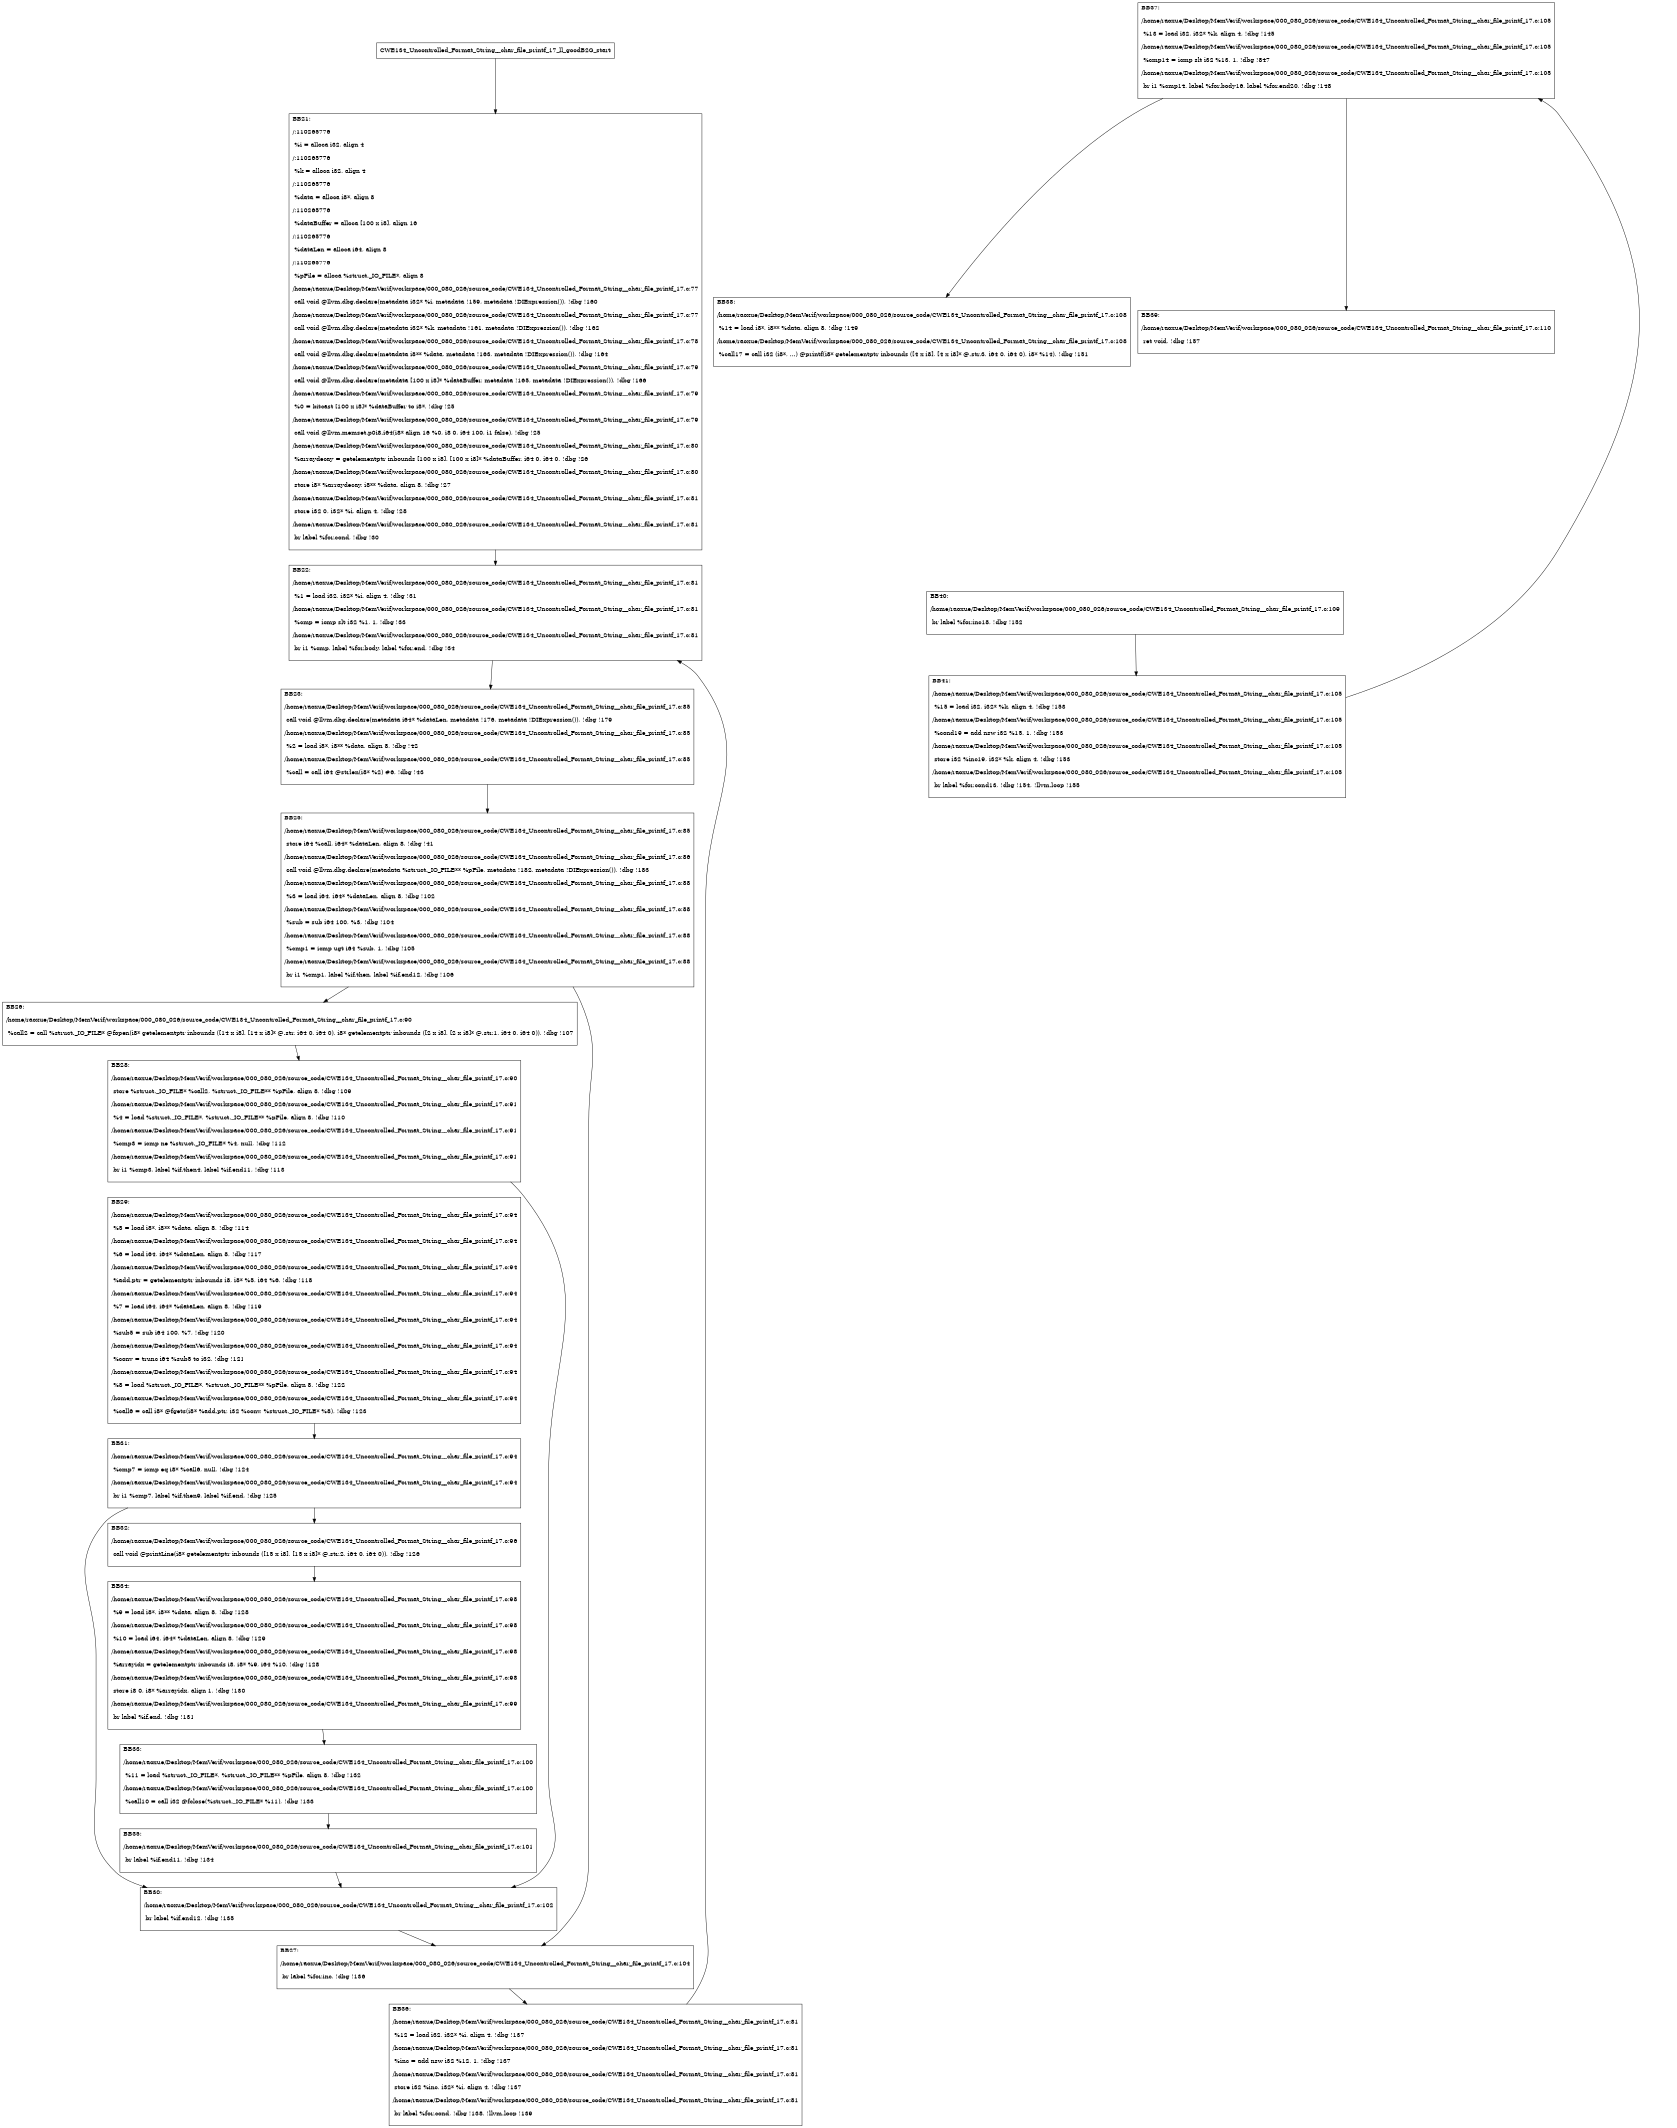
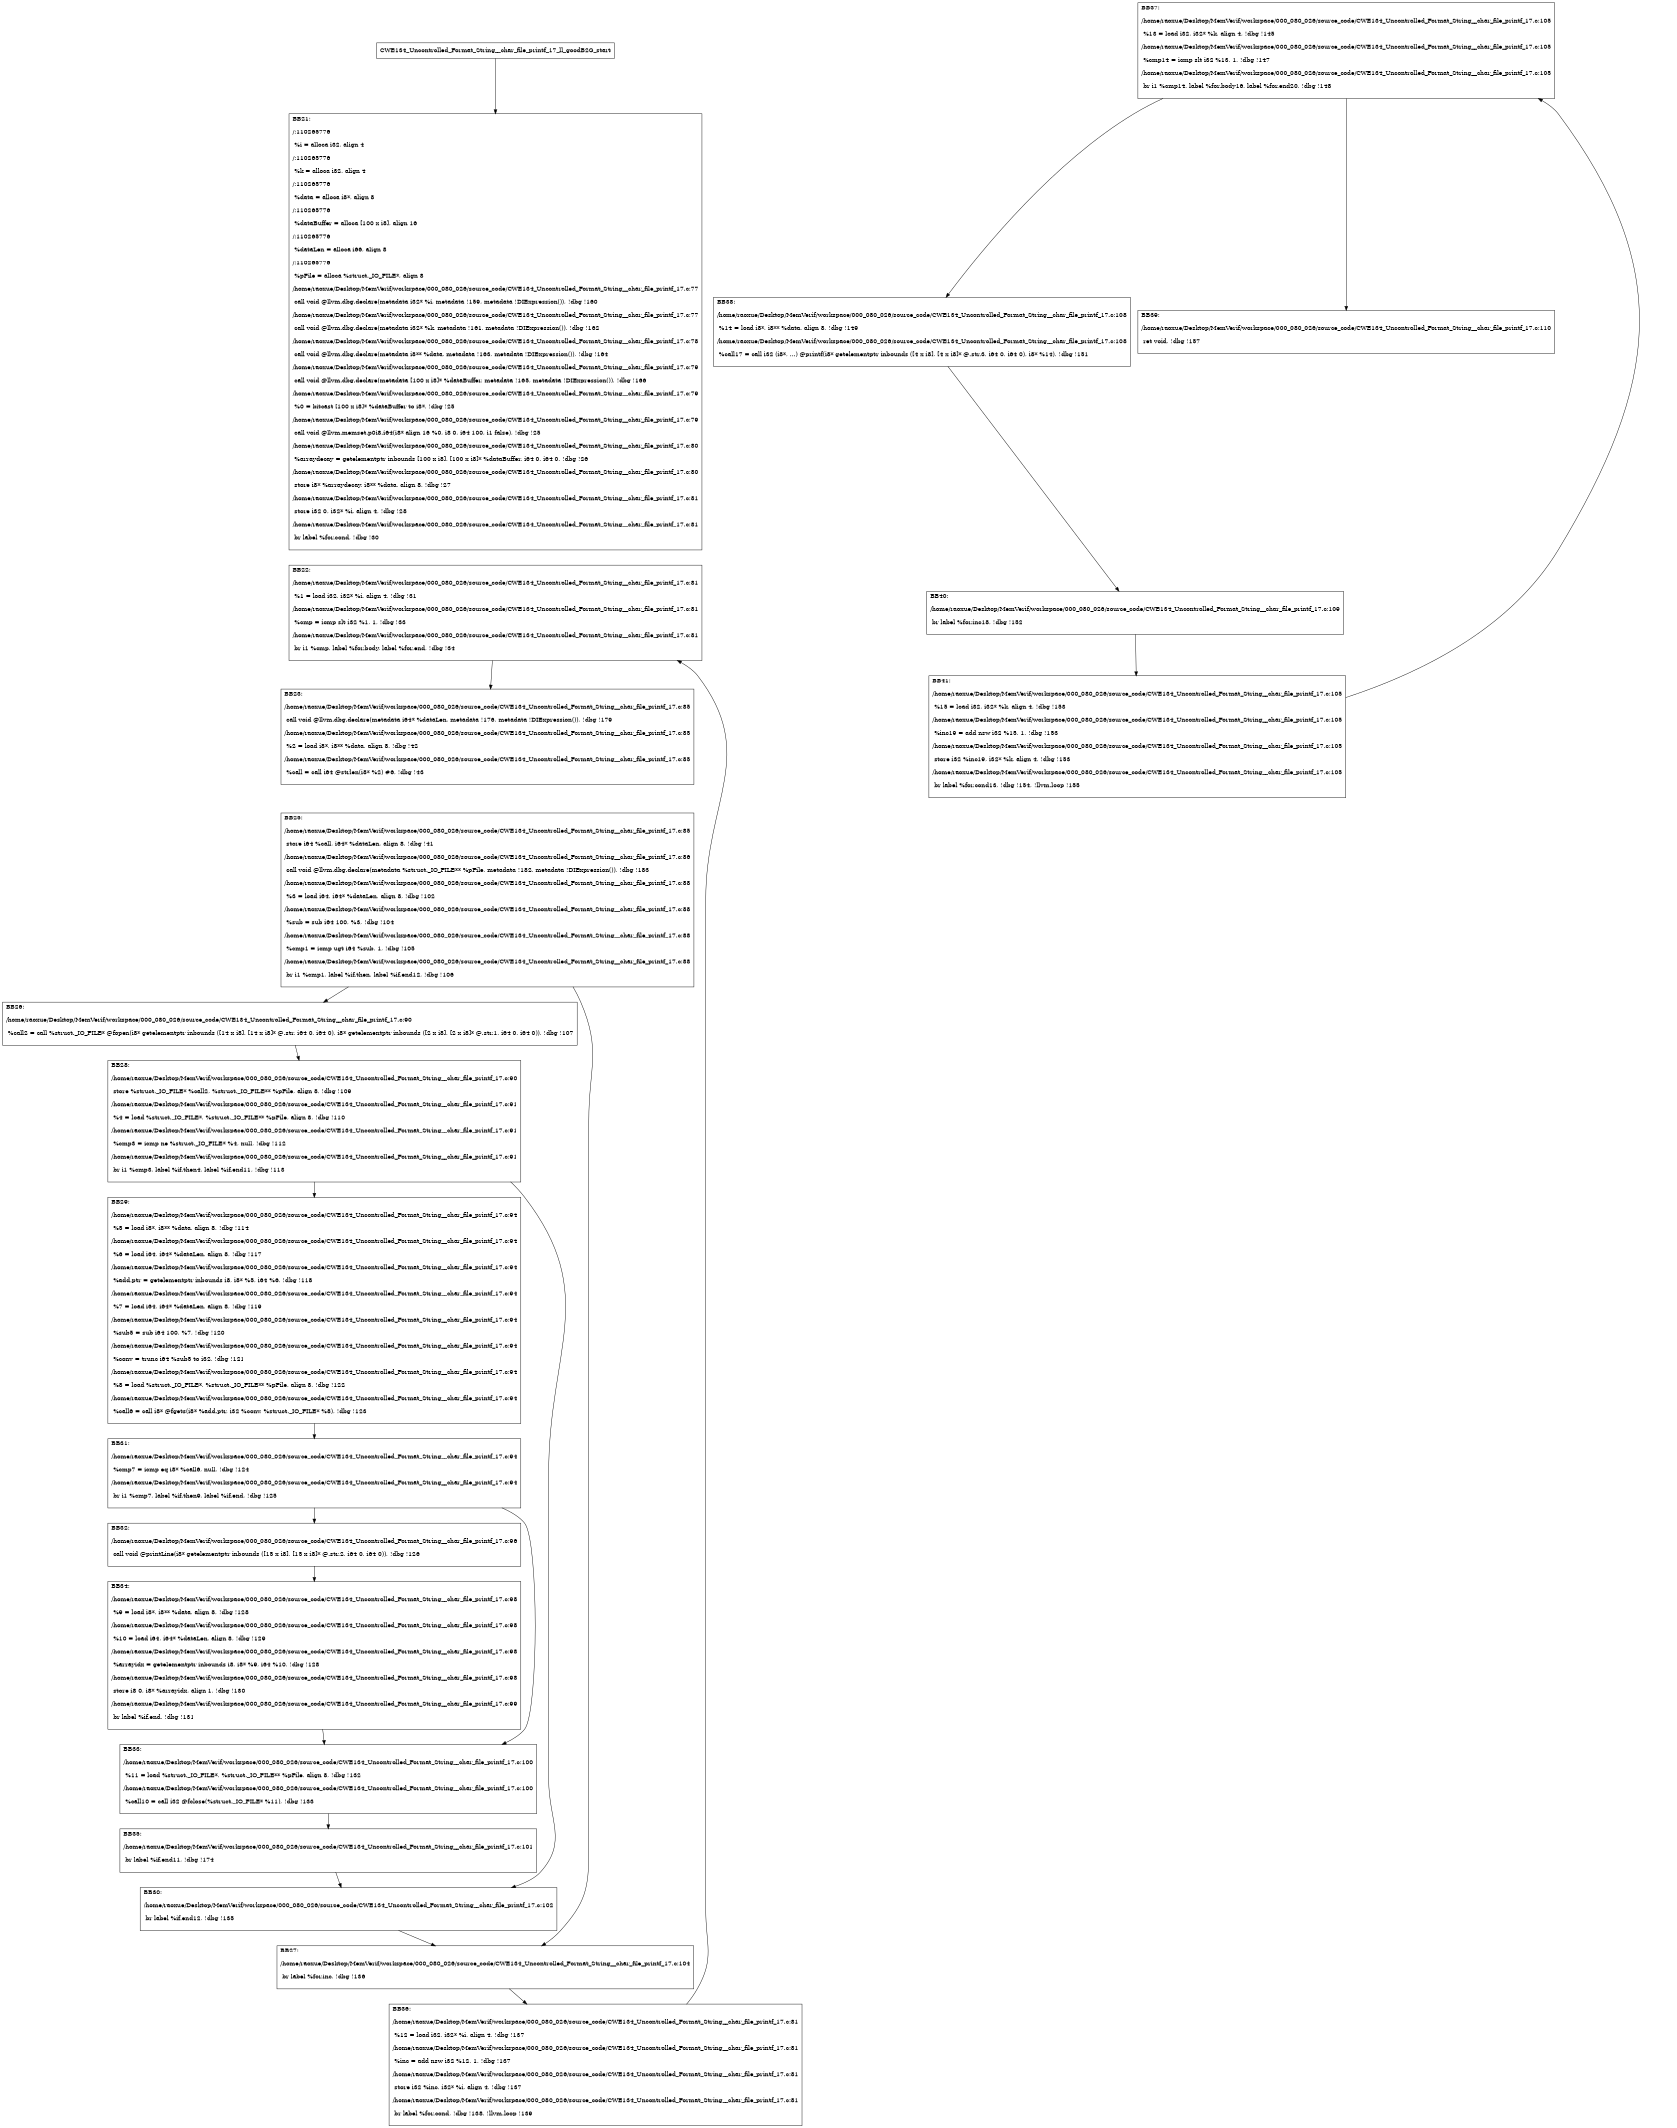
(1206, 60) -> (1206, 60)
(339, 250) -> (339, 250)
none -> (1032, 477)
(495, 555) -> none
(998, 733) -> (995, 733)
(487, 797) -> none
none -> (314, 1188)
(96, 1699) -> (535, 1624)
(169, 1860) -> (169, 1860)
